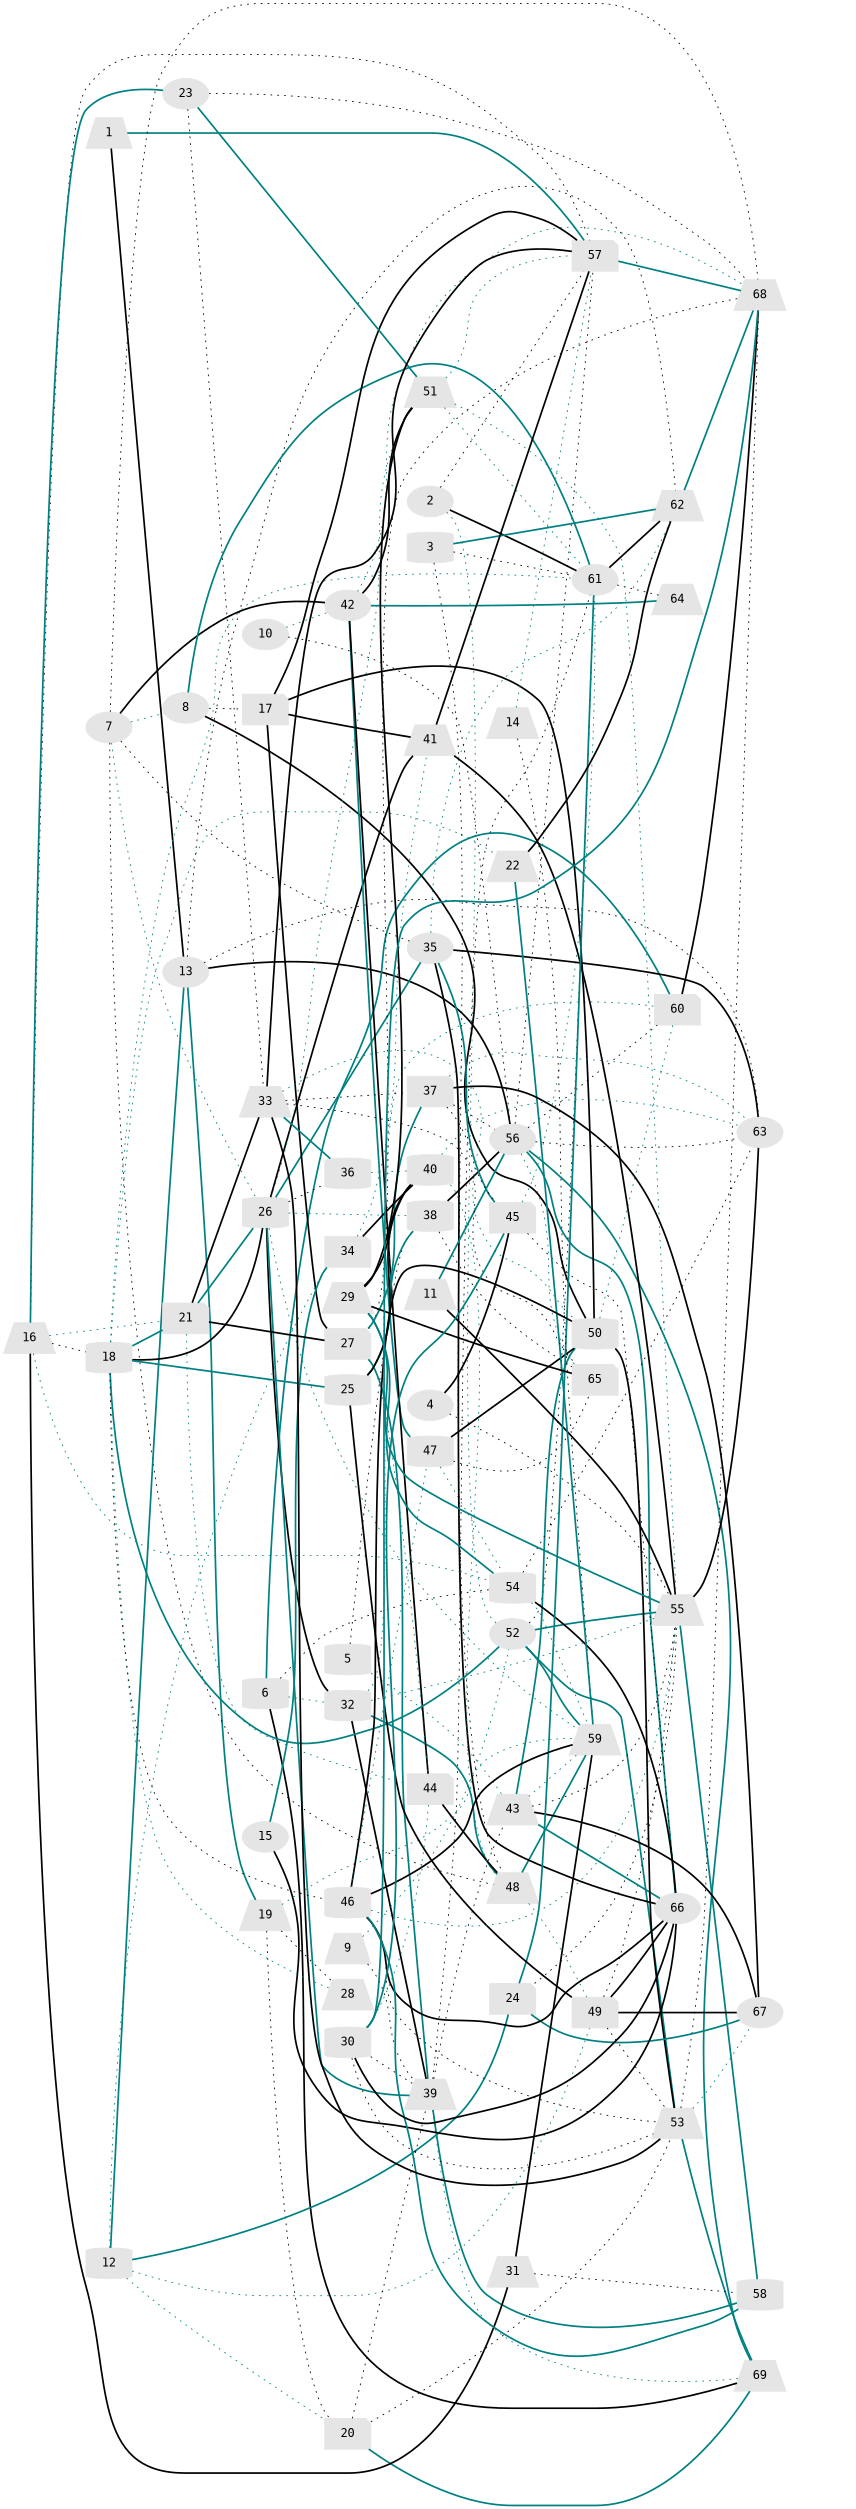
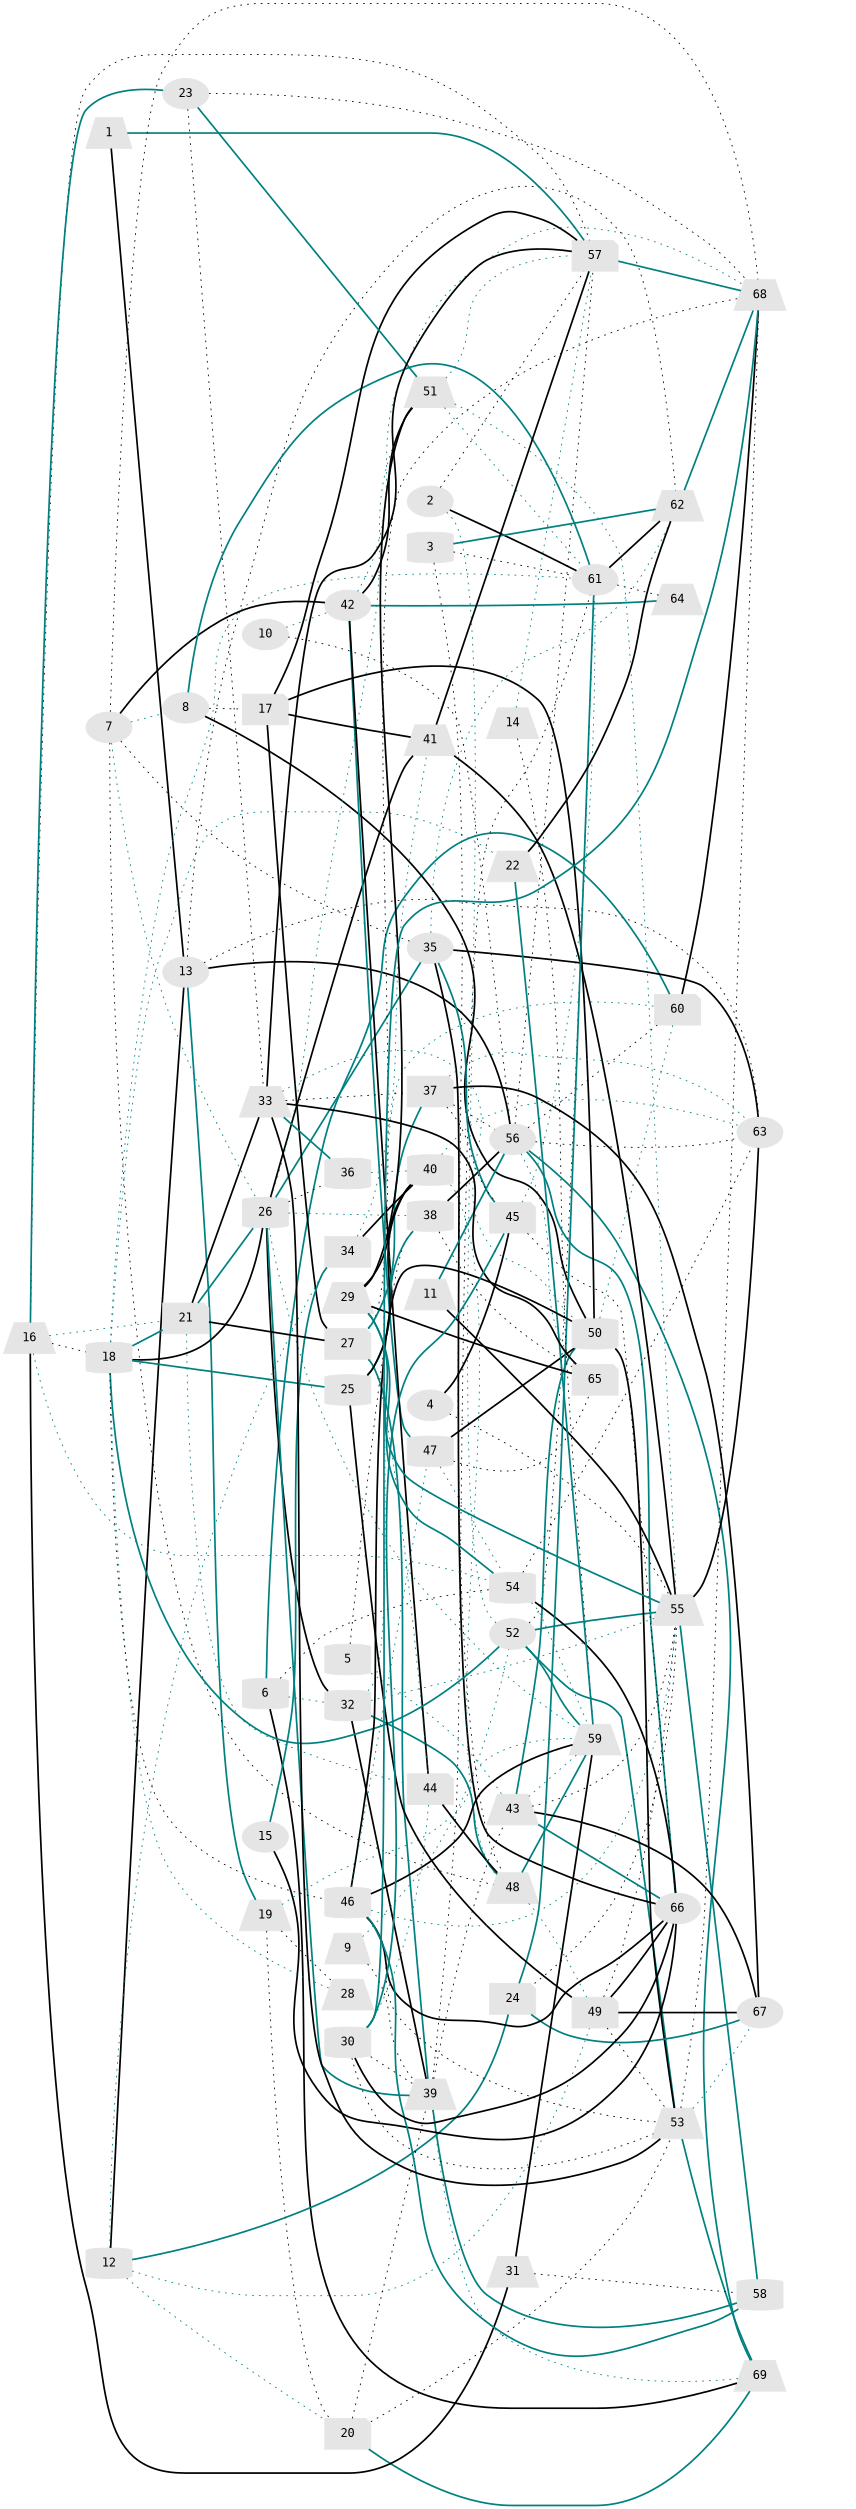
(438, 1136) -> (438, 1136)
(144, 1618) -> (144, 1618)
